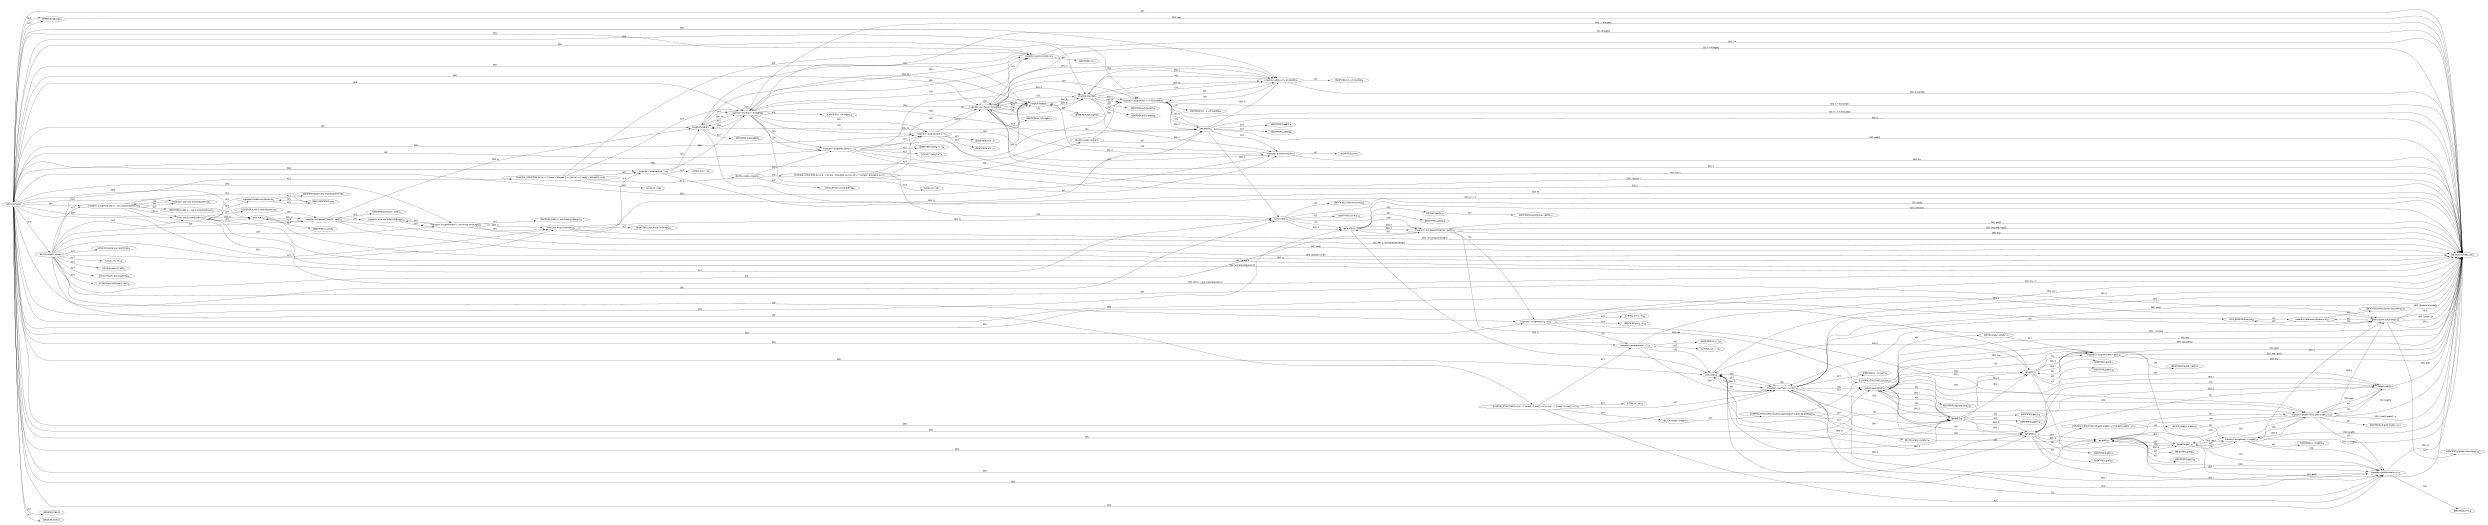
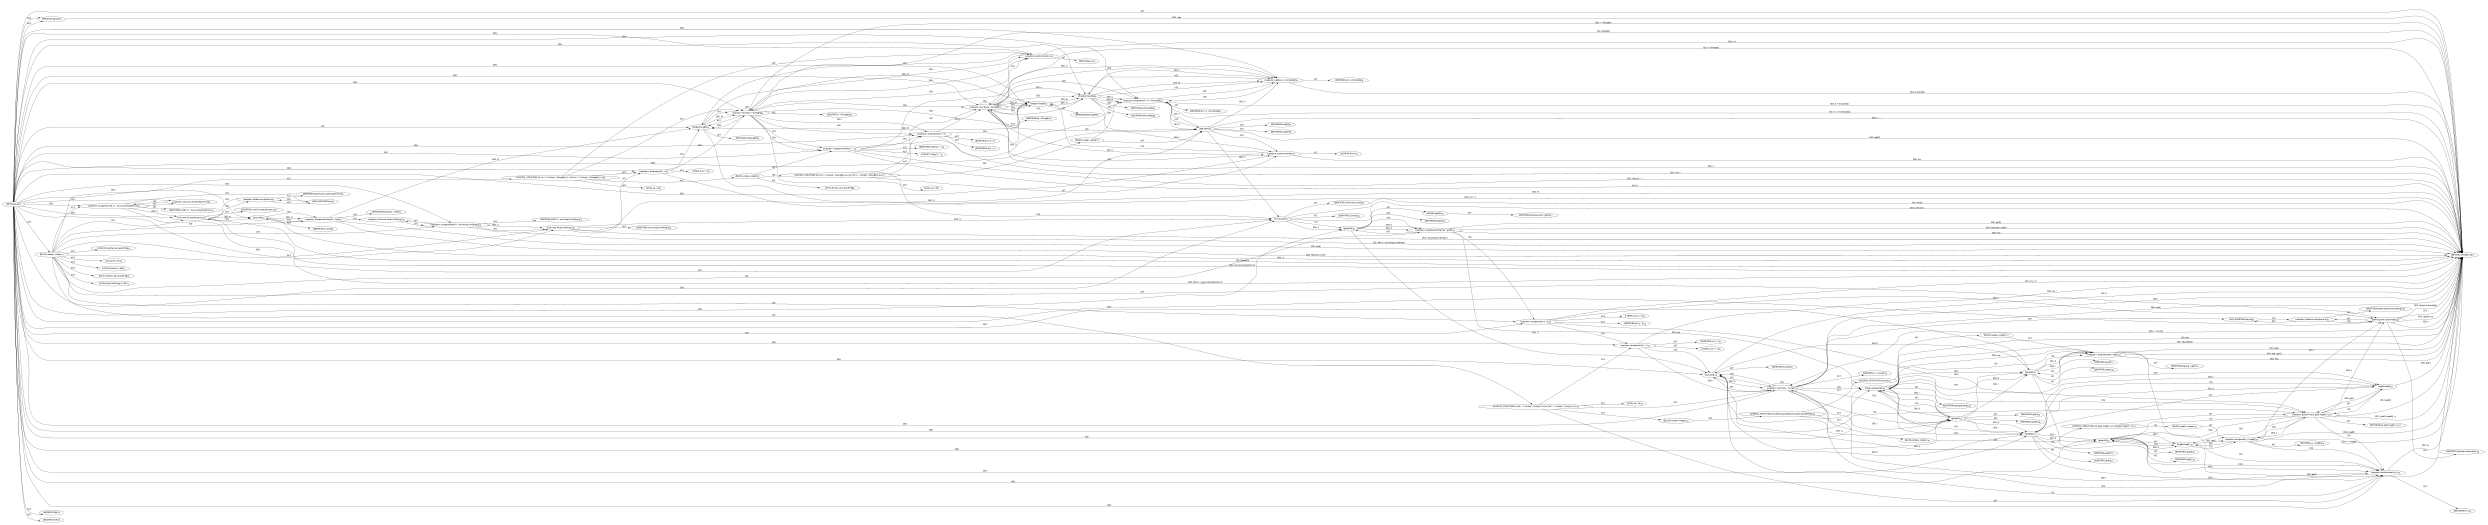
none -> (1782, 367)
